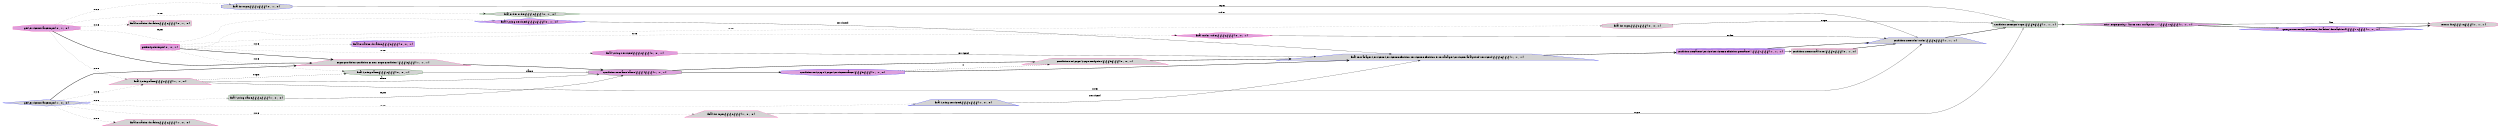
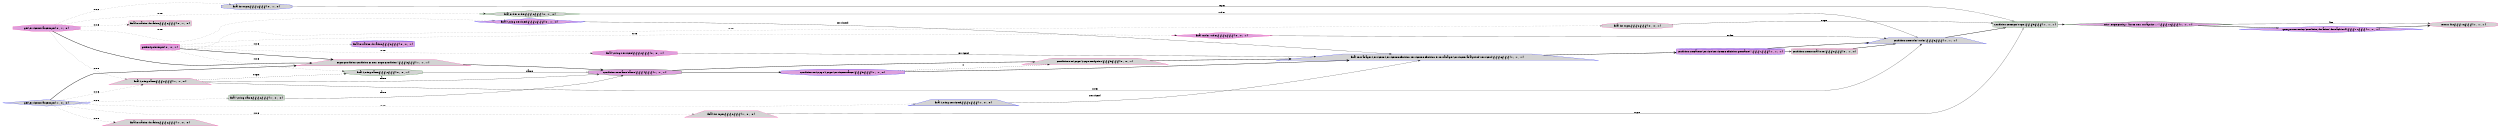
(160, 30) -> (160, 30)
(383, 92) -> (383, 92)
